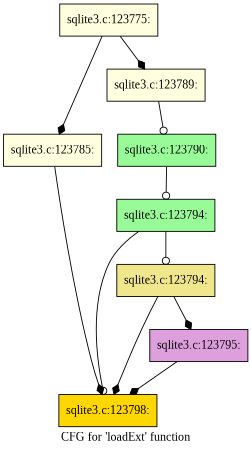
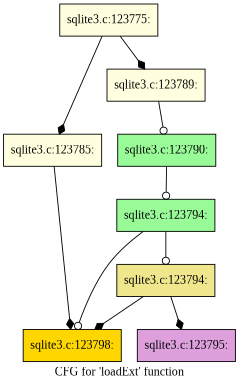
(158, 375) -> none
